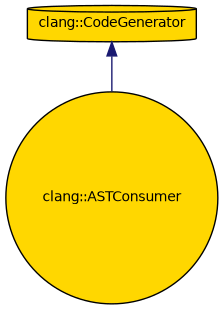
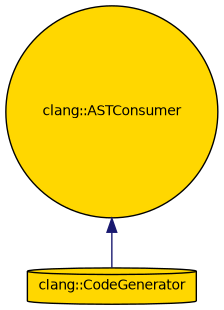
(112, 74) -> (112, 250)
